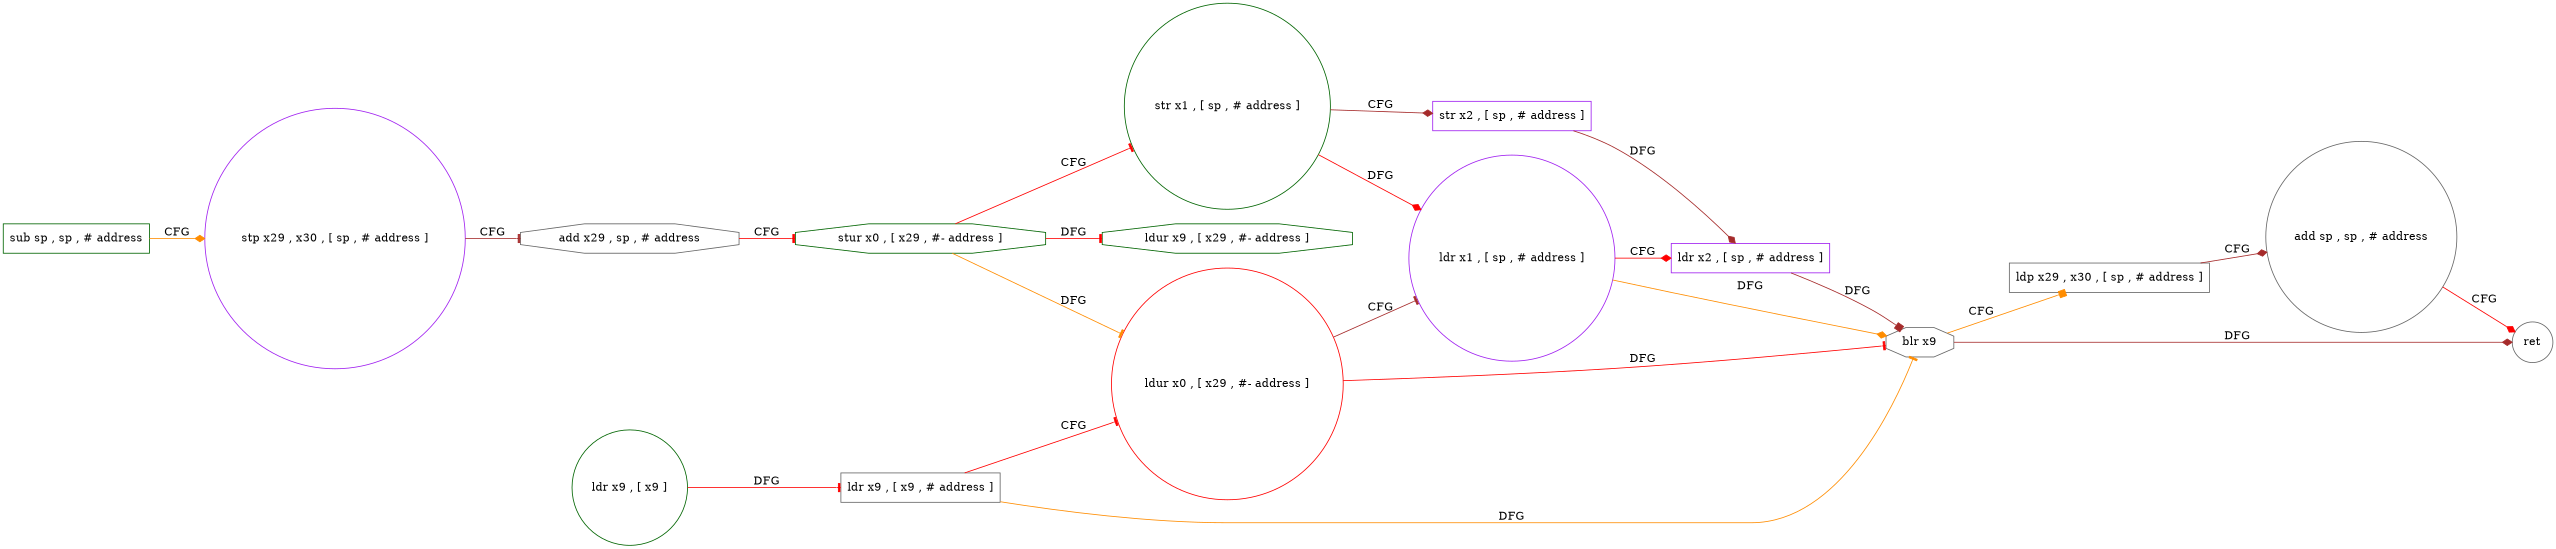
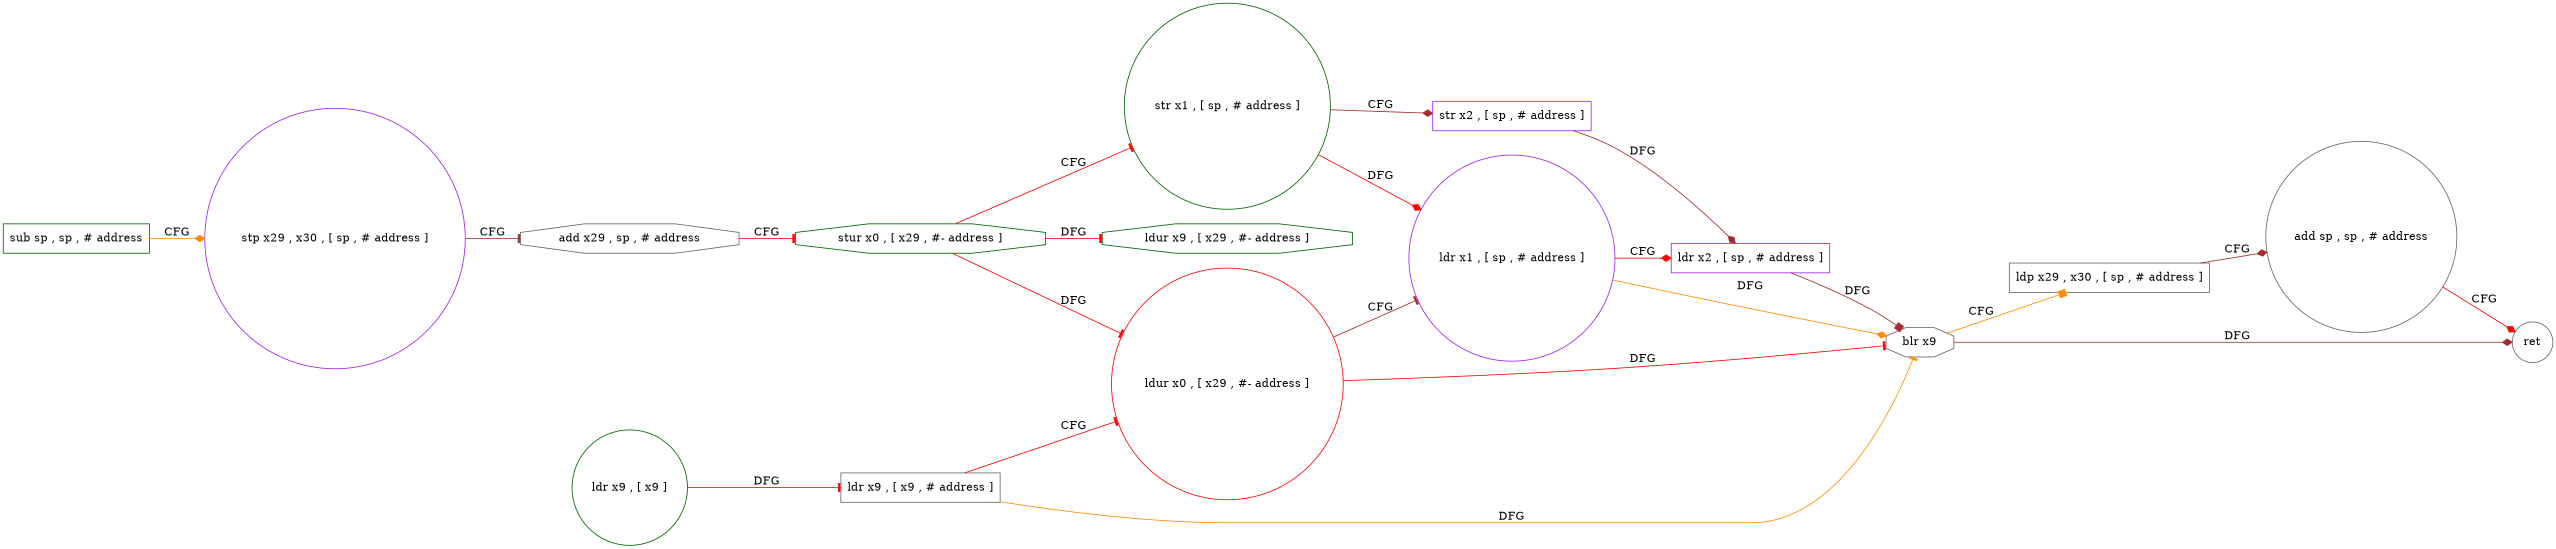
(1036, 293) -> (1036, 293)
